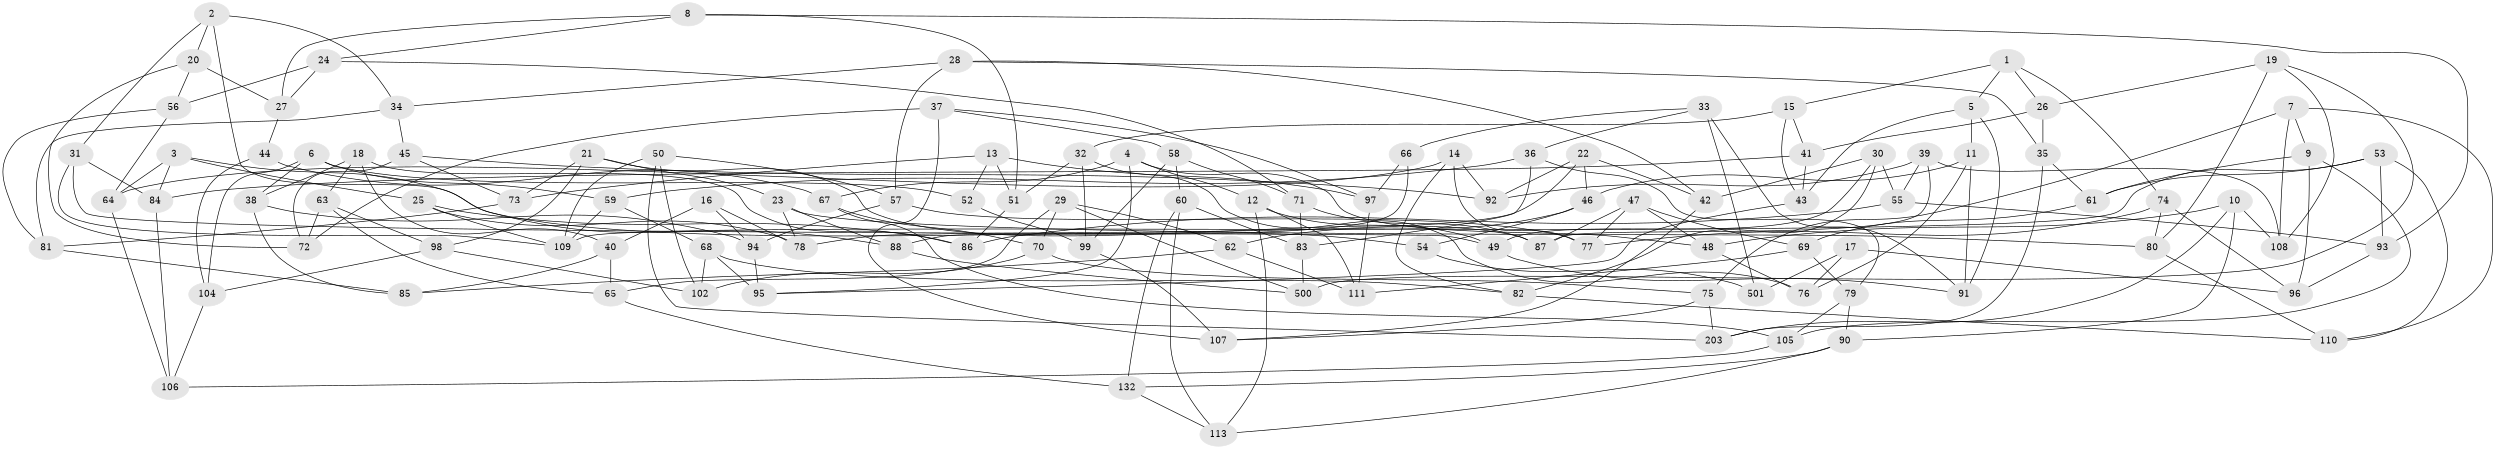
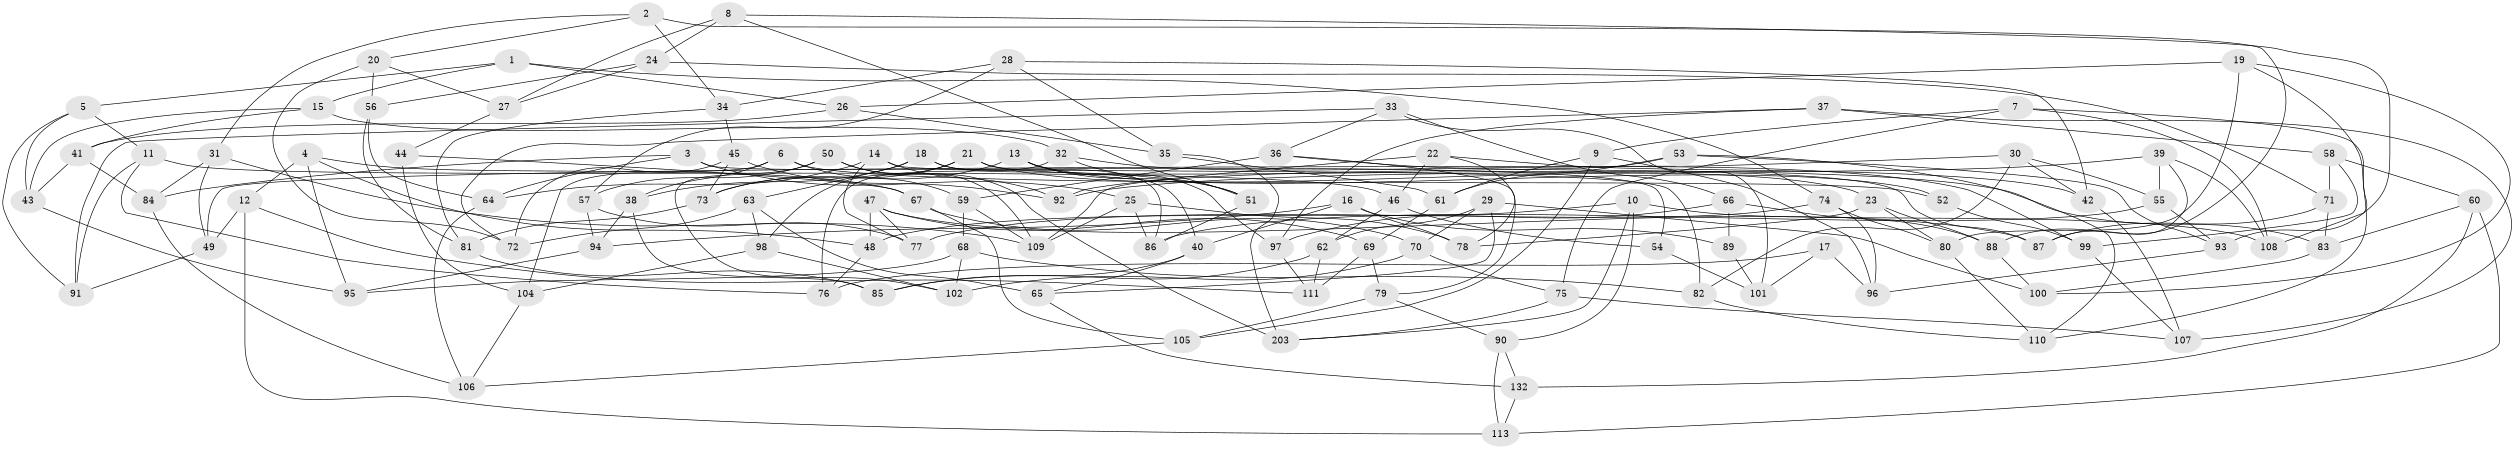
none -> (1729, 248)
(1304, 294) -> (2038, 294)
(1756, 294) -> (1759, 294)
